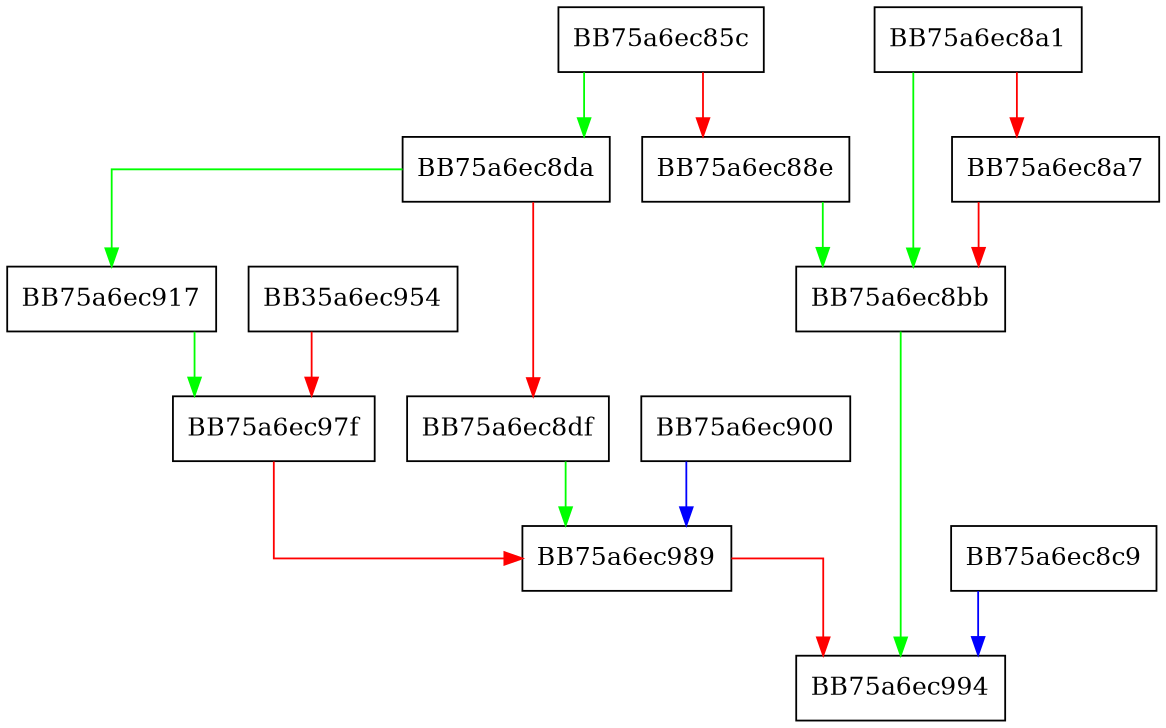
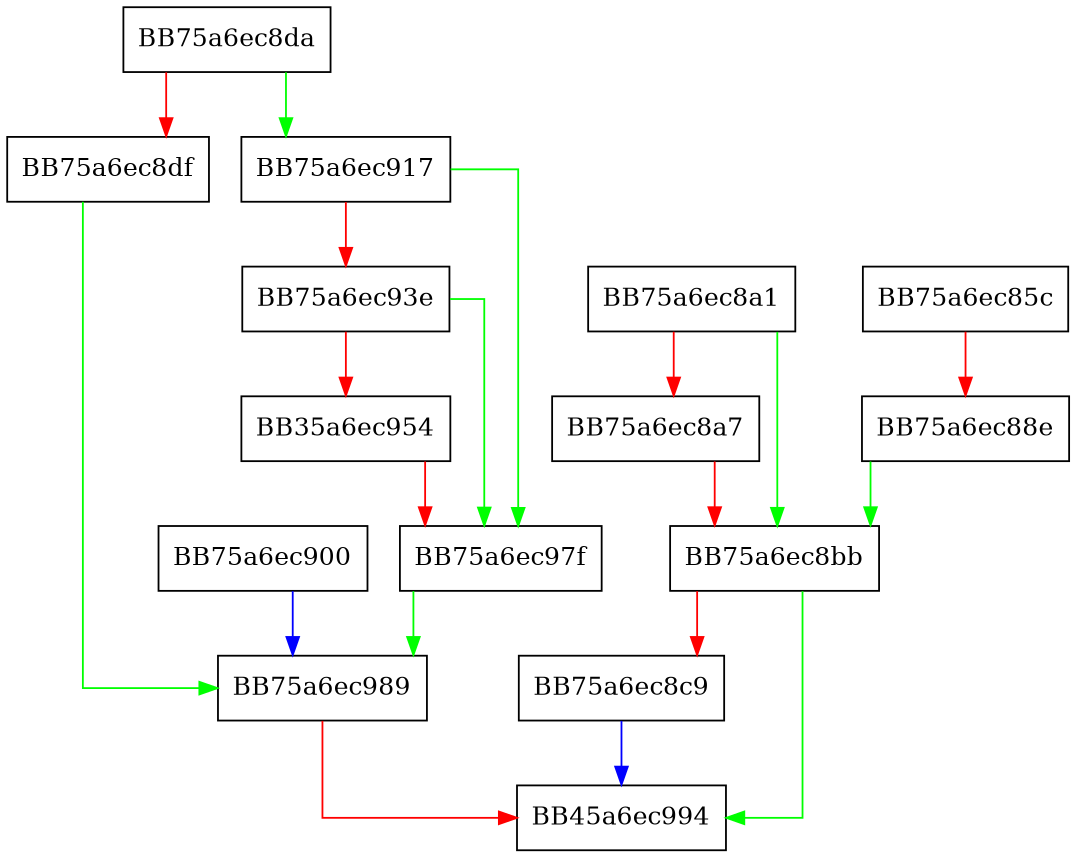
(584, 95) -> none
none -> (346, 299)
(341, 558) -> (413, 614)
none -> (697, 614)
(901, 688) -> (621, 818)
